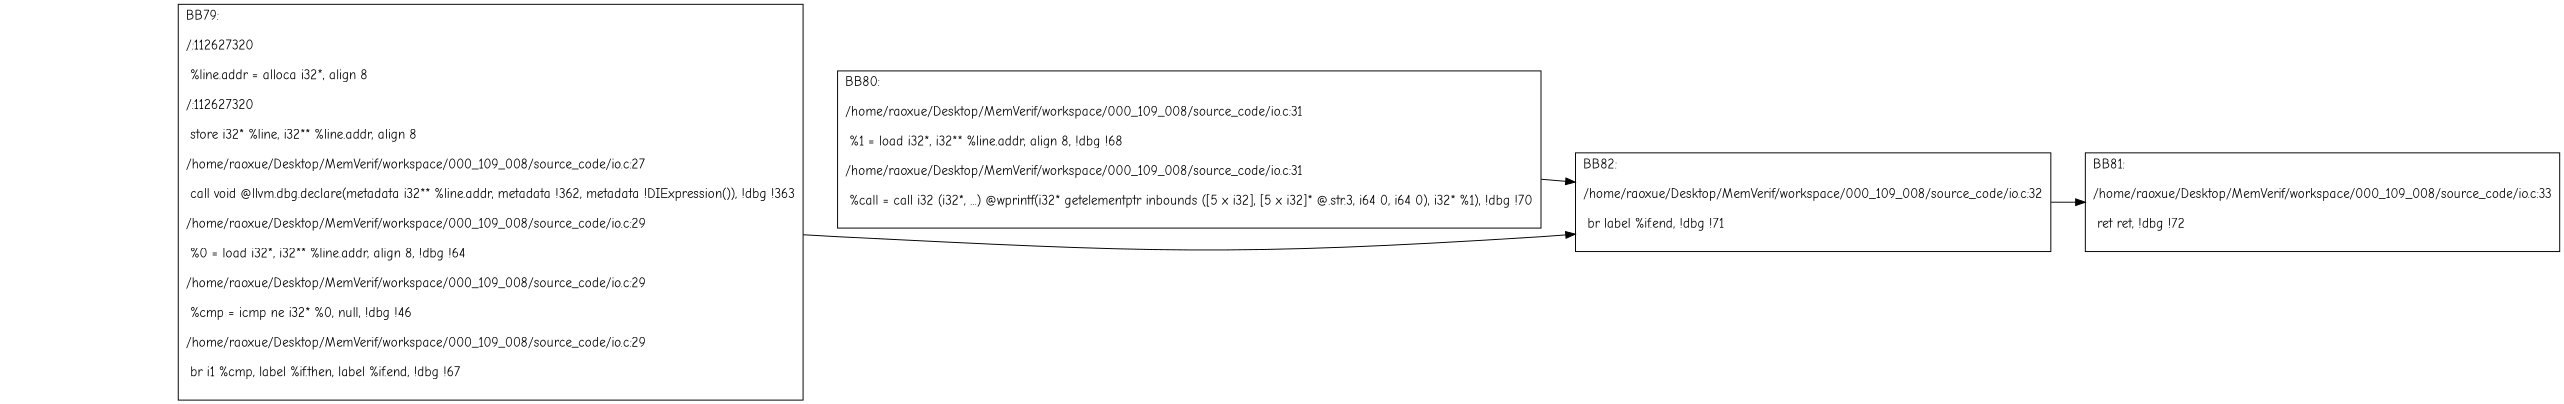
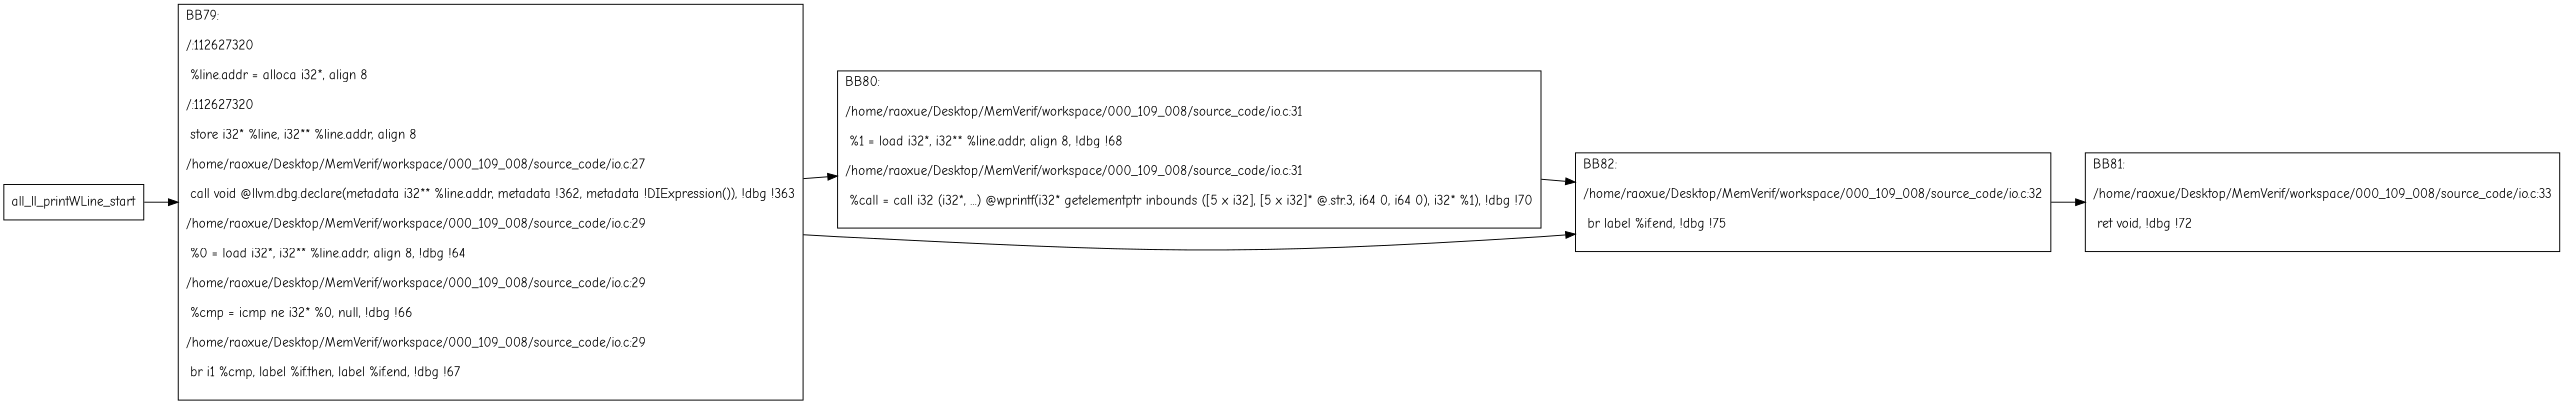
none -> (816, 178)
none -> (74, 202)
(1654, 224) -> (1655, 224)
(2139, 224) -> (2143, 224)
(299, 313) -> (299, 313)
